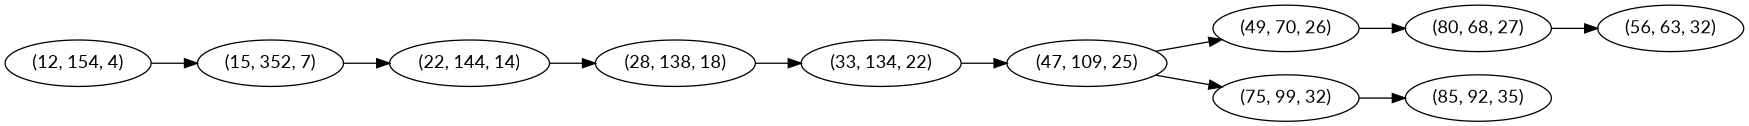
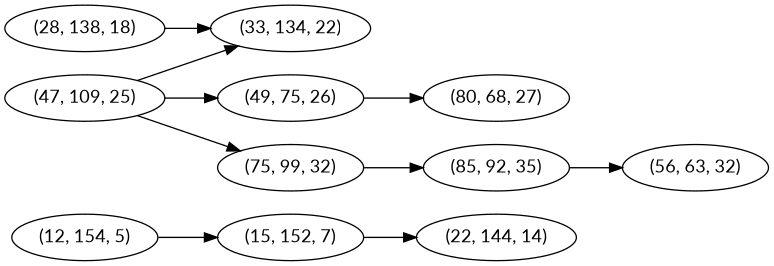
(1286, 28) -> (291, 98)
(1568, 28) -> (590, 168)
(78, 63) -> (85, 237)
(270, 63) -> (291, 237)
(566, 63) -> none
(977, 63) -> (182, 65)
